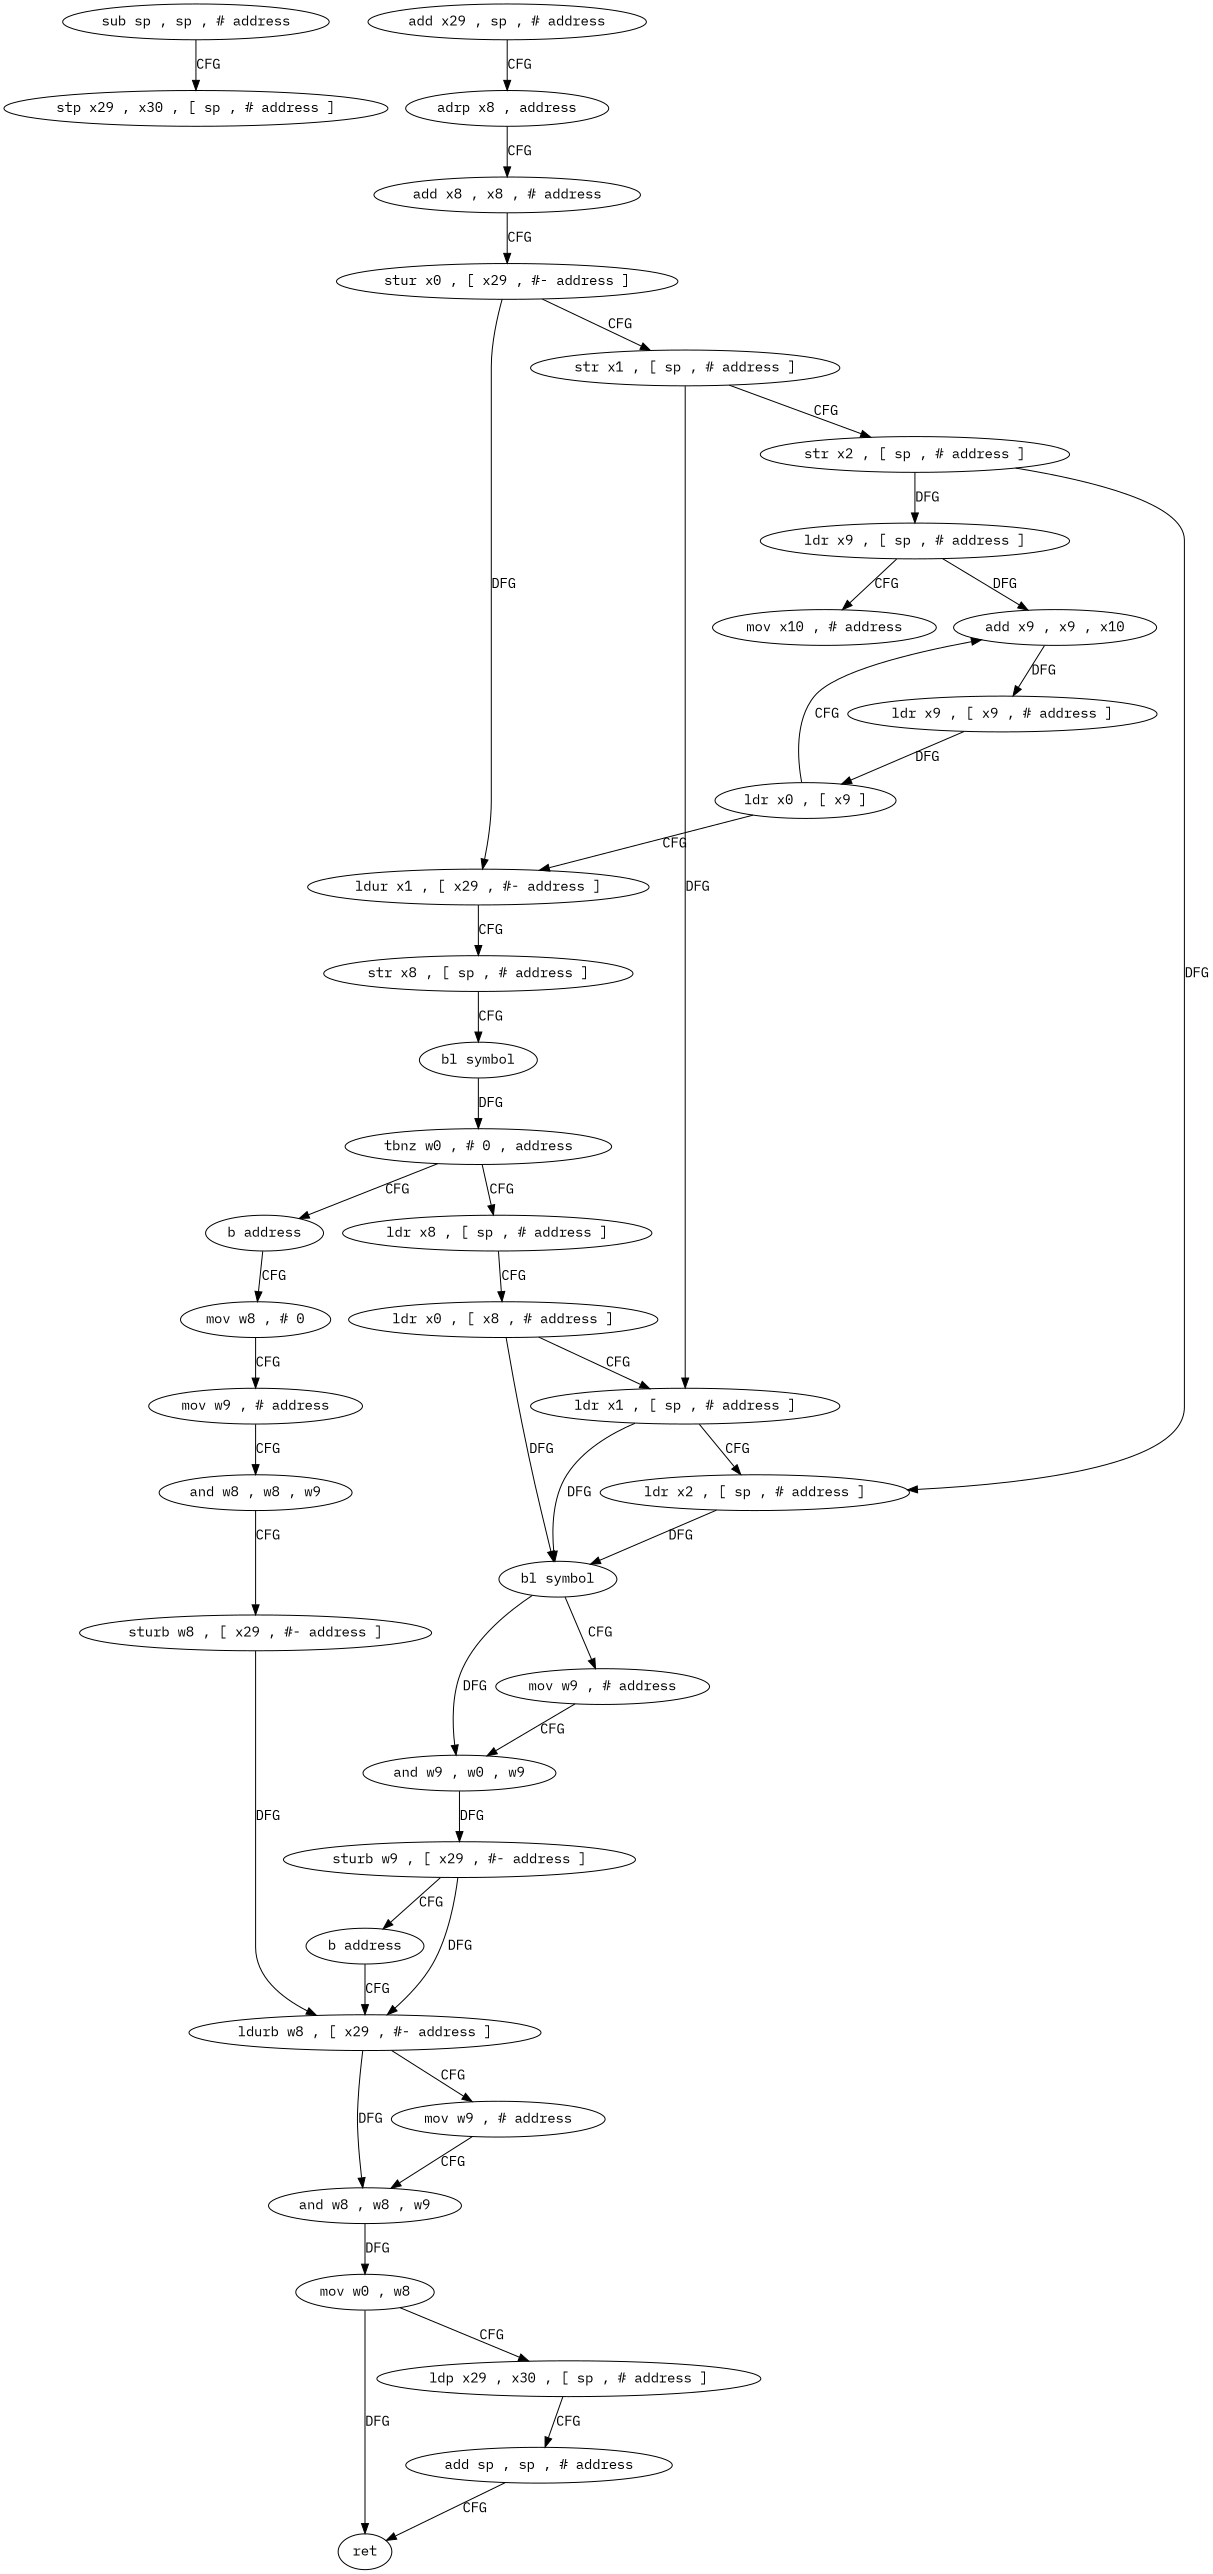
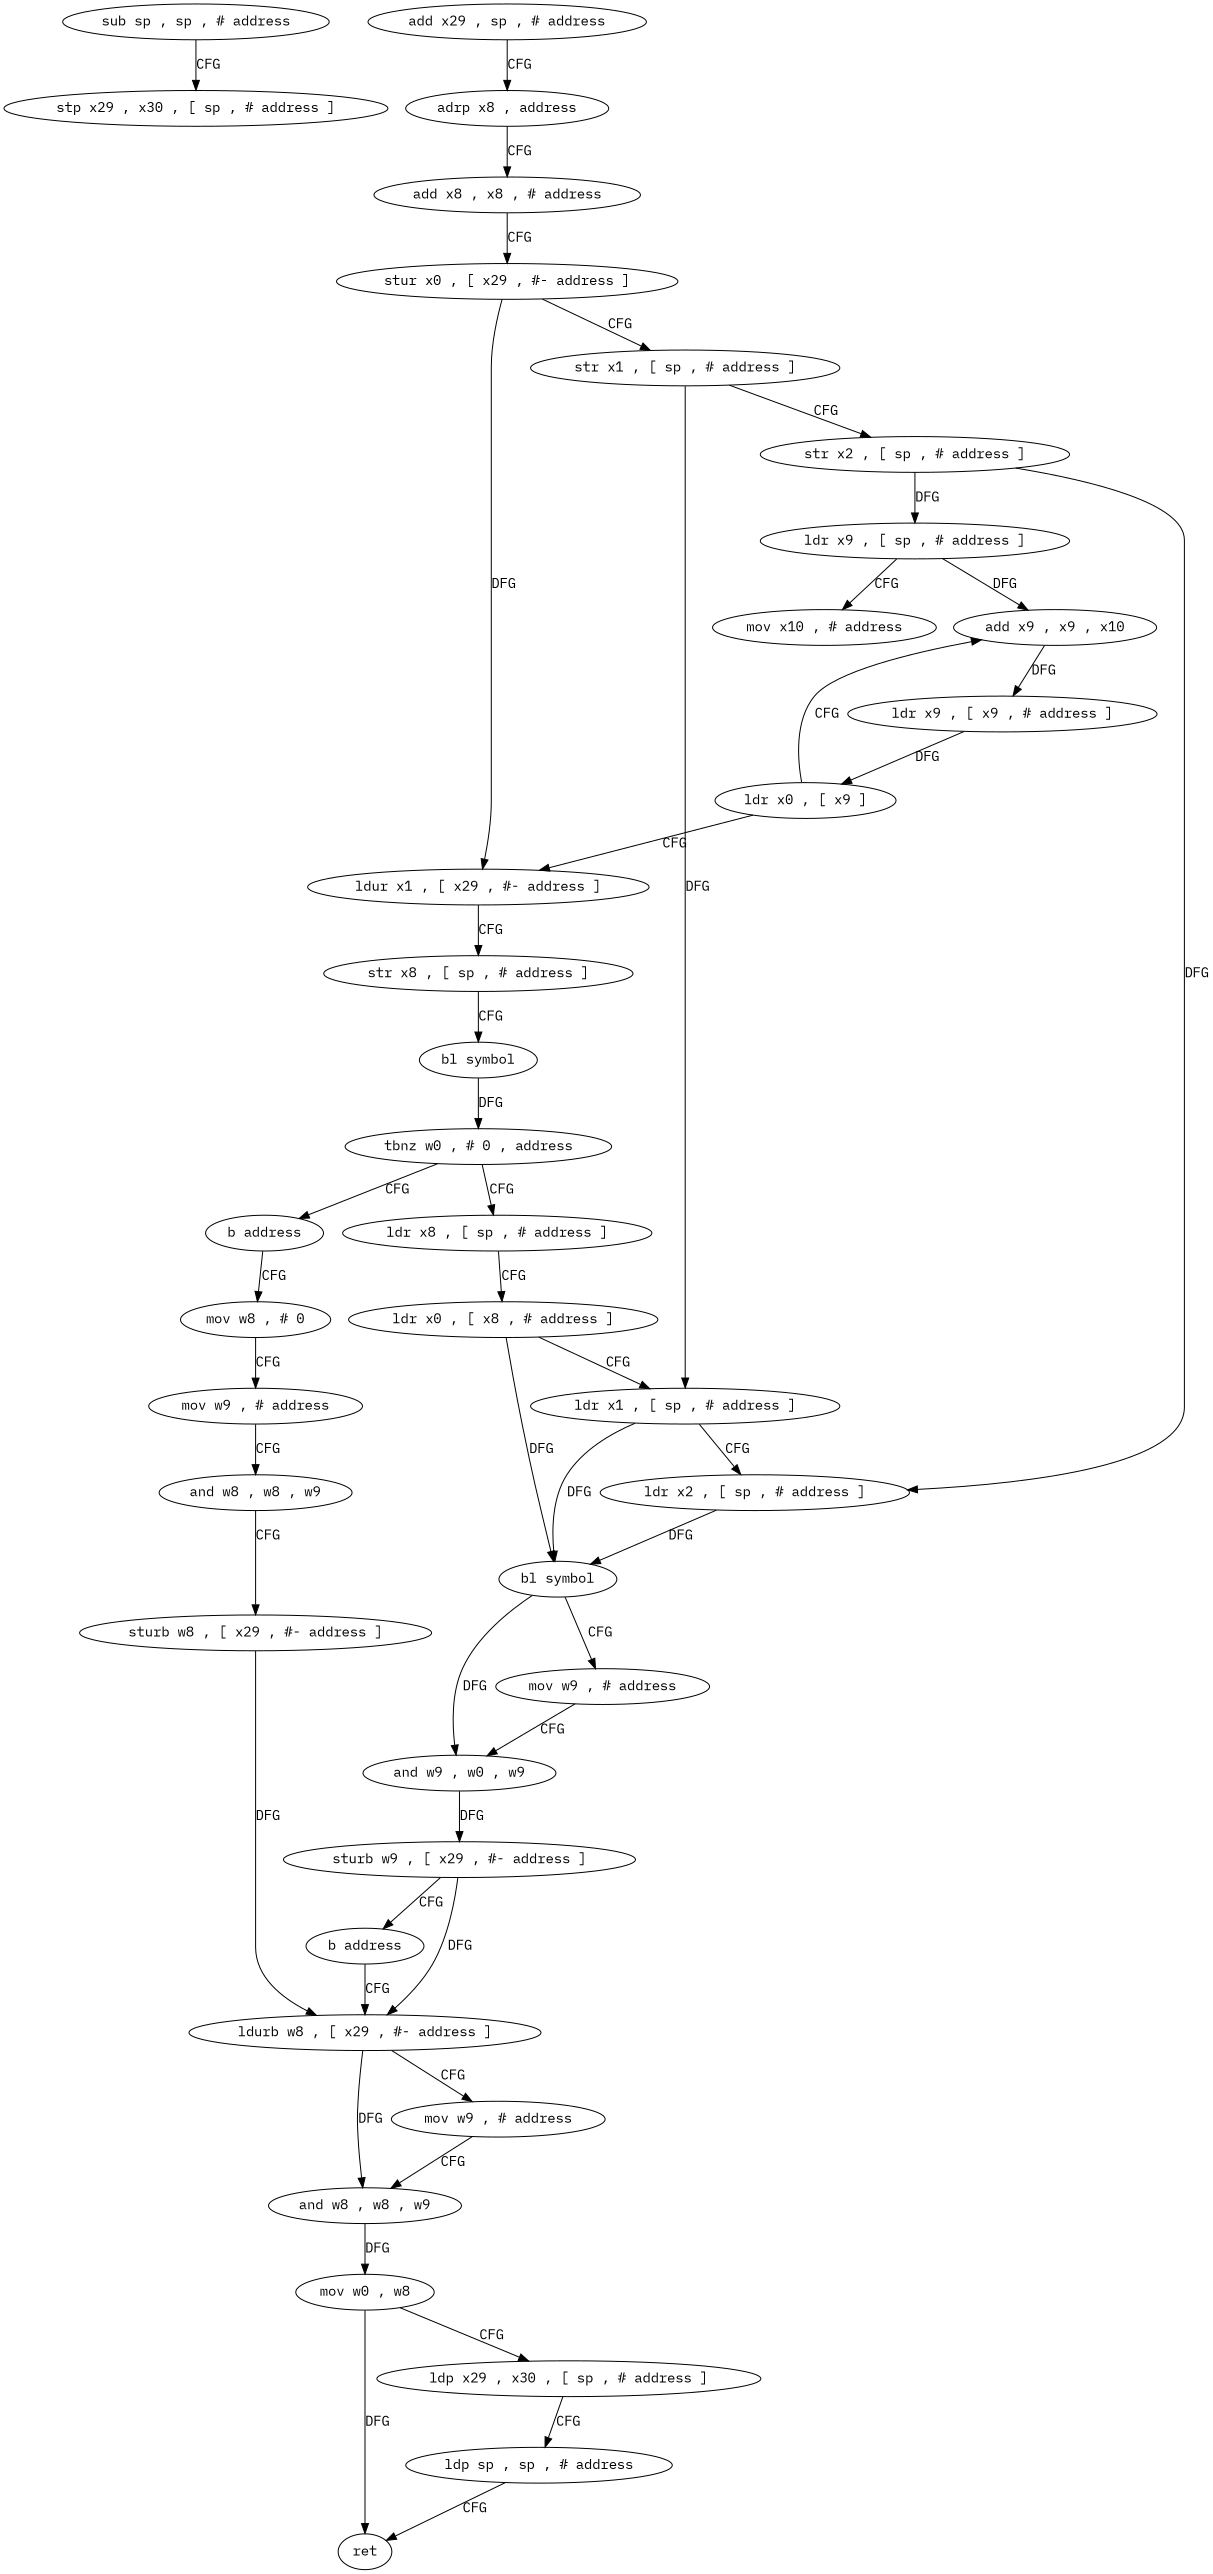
(539, 2465) -> (539, 2465)
